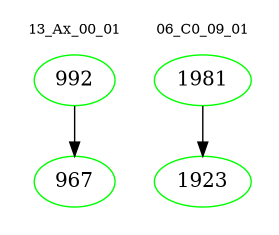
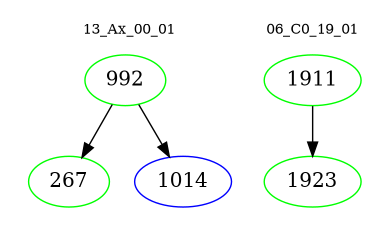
(203, 30) -> (313, 30)
(203, 80) -> (313, 80)
(75, 182) -> (69, 182)
none -> (183, 182)
